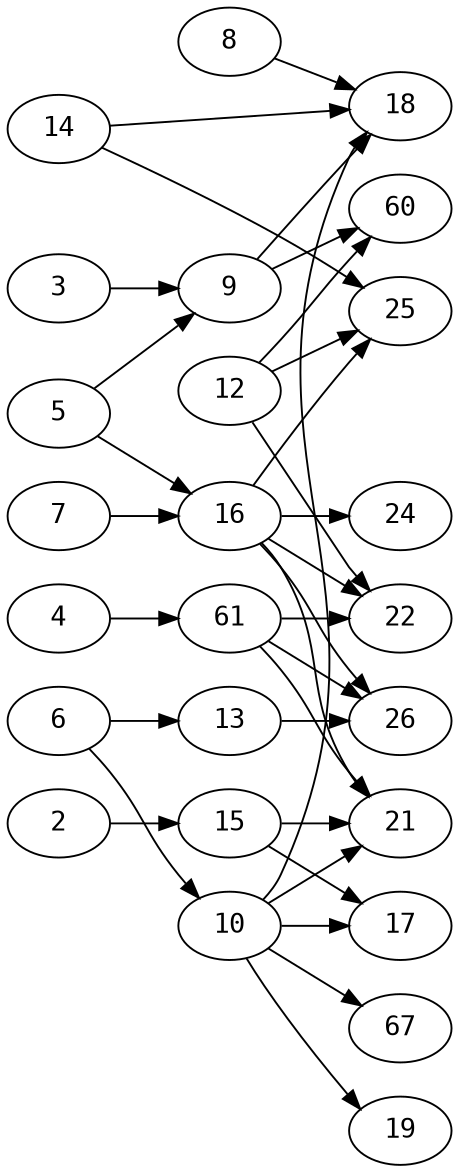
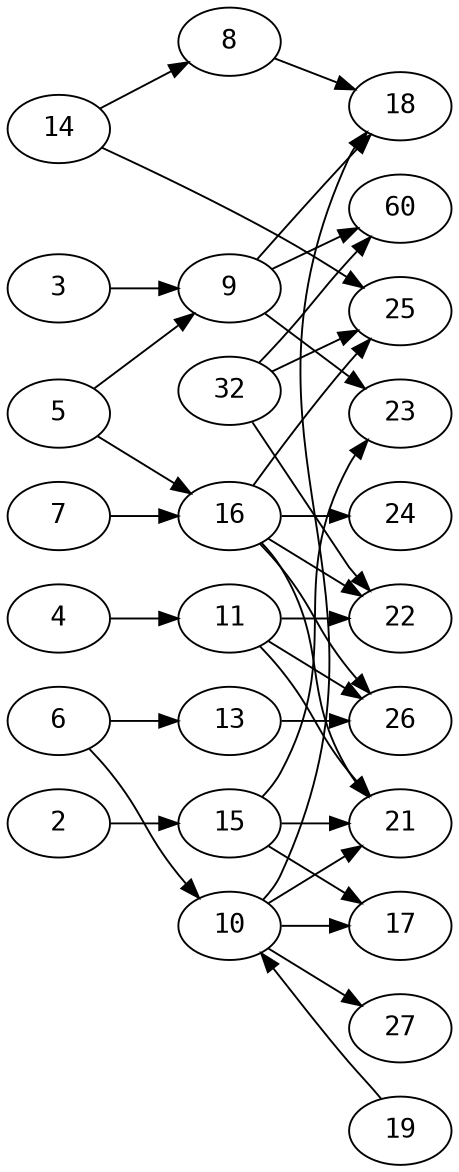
(220, 118) -> (136, 90)
(230, 391) -> (230, 391)
none -> (400, 414)
(230, 618) -> (230, 618)
(295, 1028) -> (326, 1035)
(400, 1028) -> (400, 1028)
